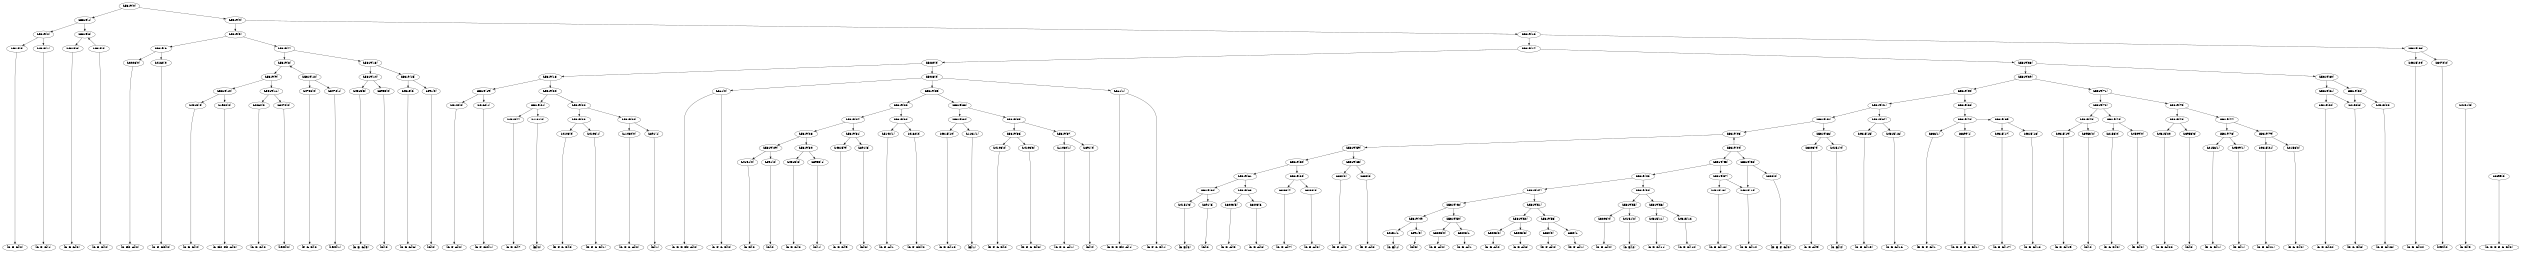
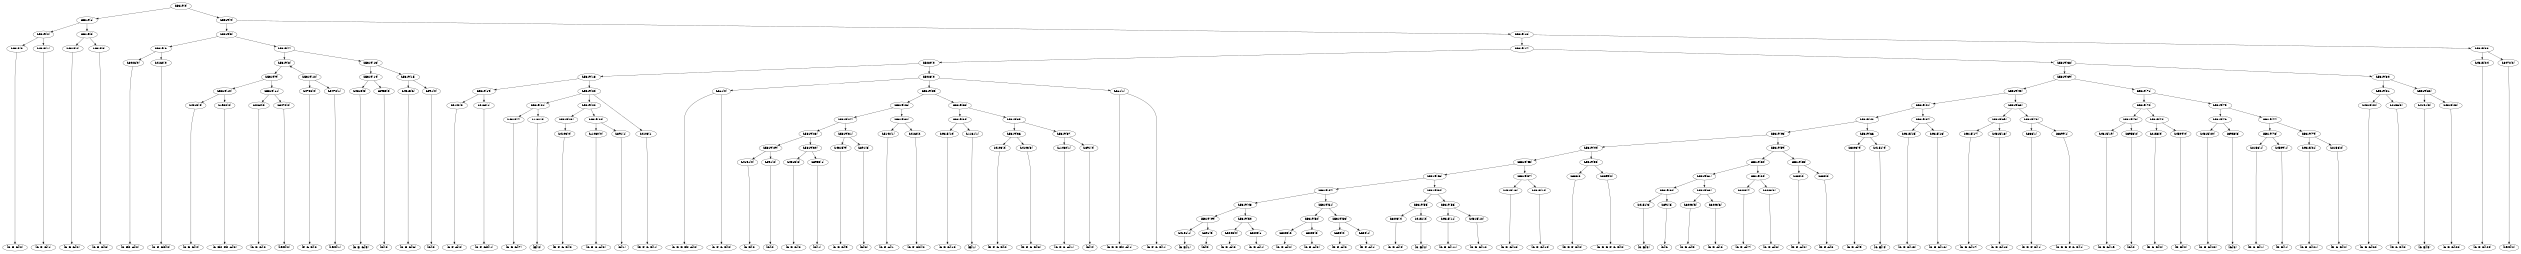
(93, 42) -> (81, 41)
(2355, 97) -> (2424, 97)
(629, 120) -> (596, 120)
(1982, 120) -> (2008, 112)
(586, 126) -> (617, 112)
(1734, 142) -> (1686, 141)
(1748, 176) -> (1598, 169)
